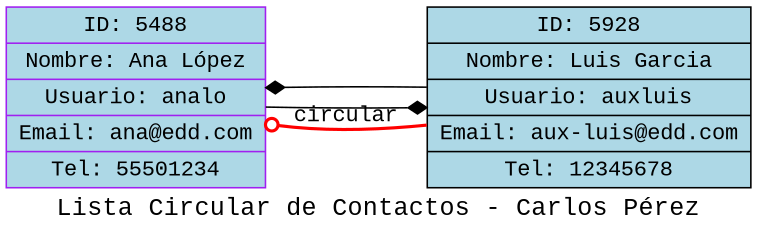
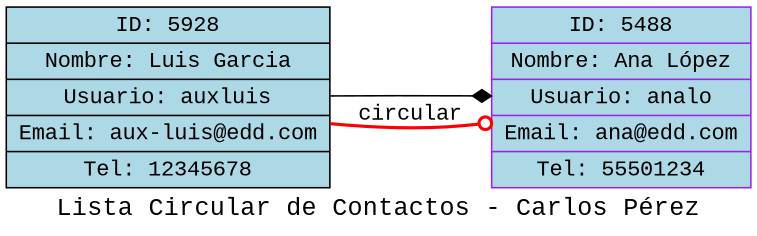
(337, 108) -> none
